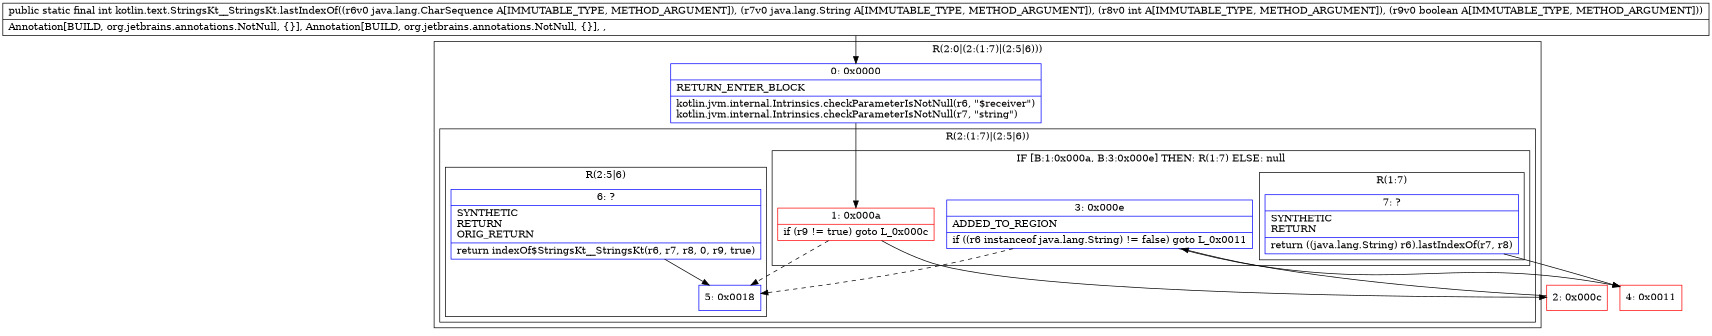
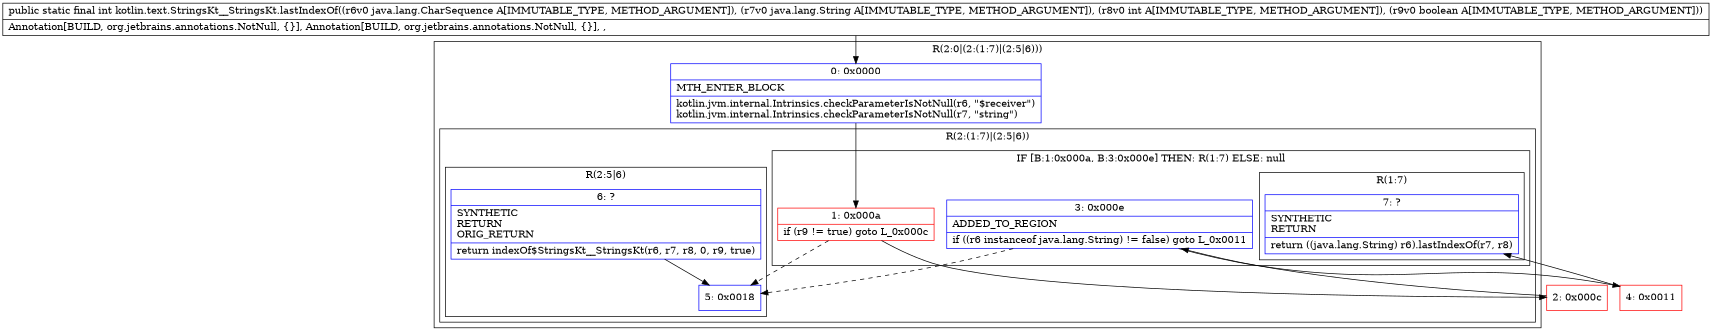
(741, 88) -> (731, 88)
(1558, 269) -> (1565, 271)
